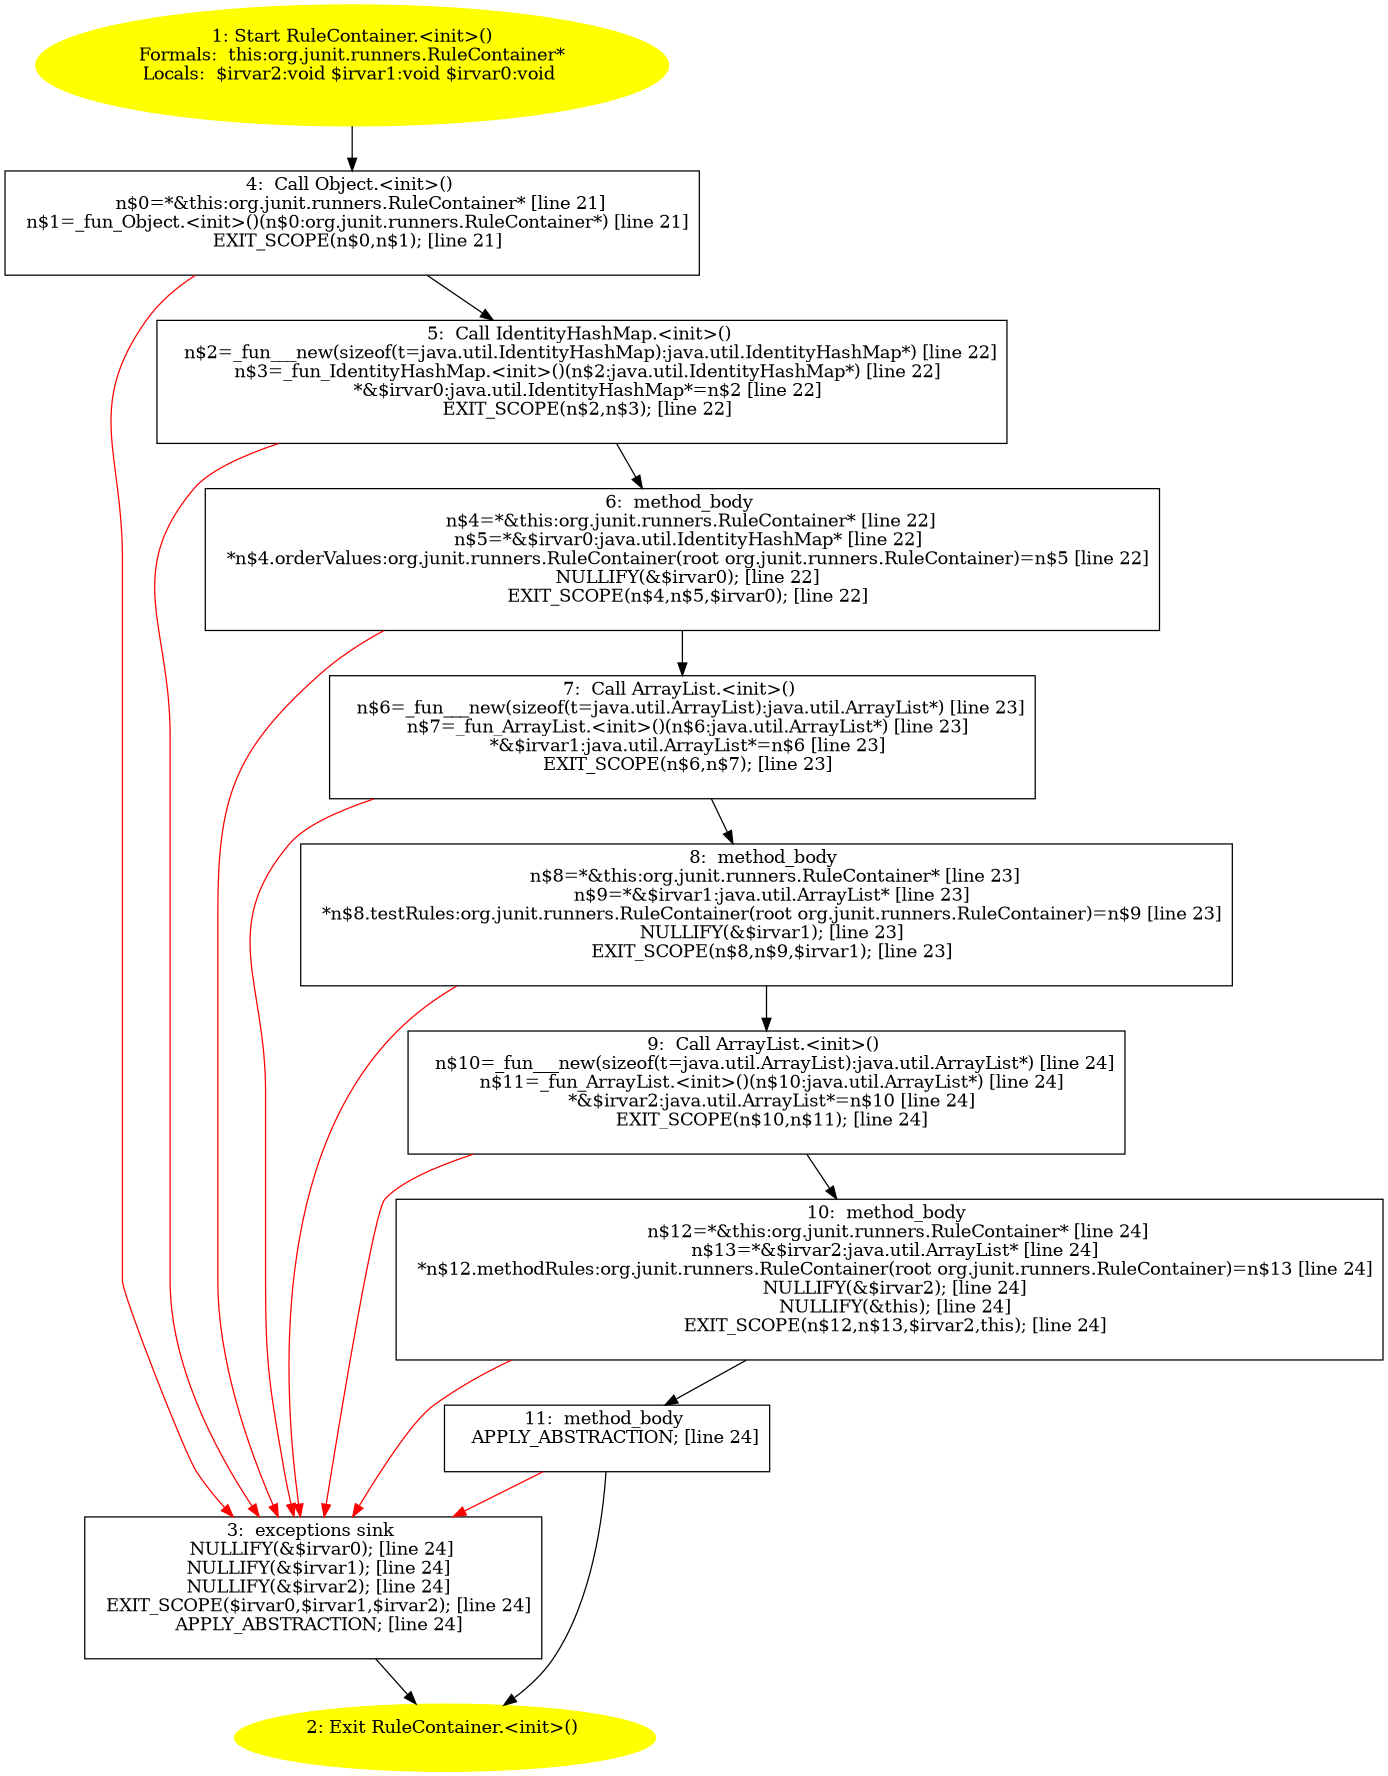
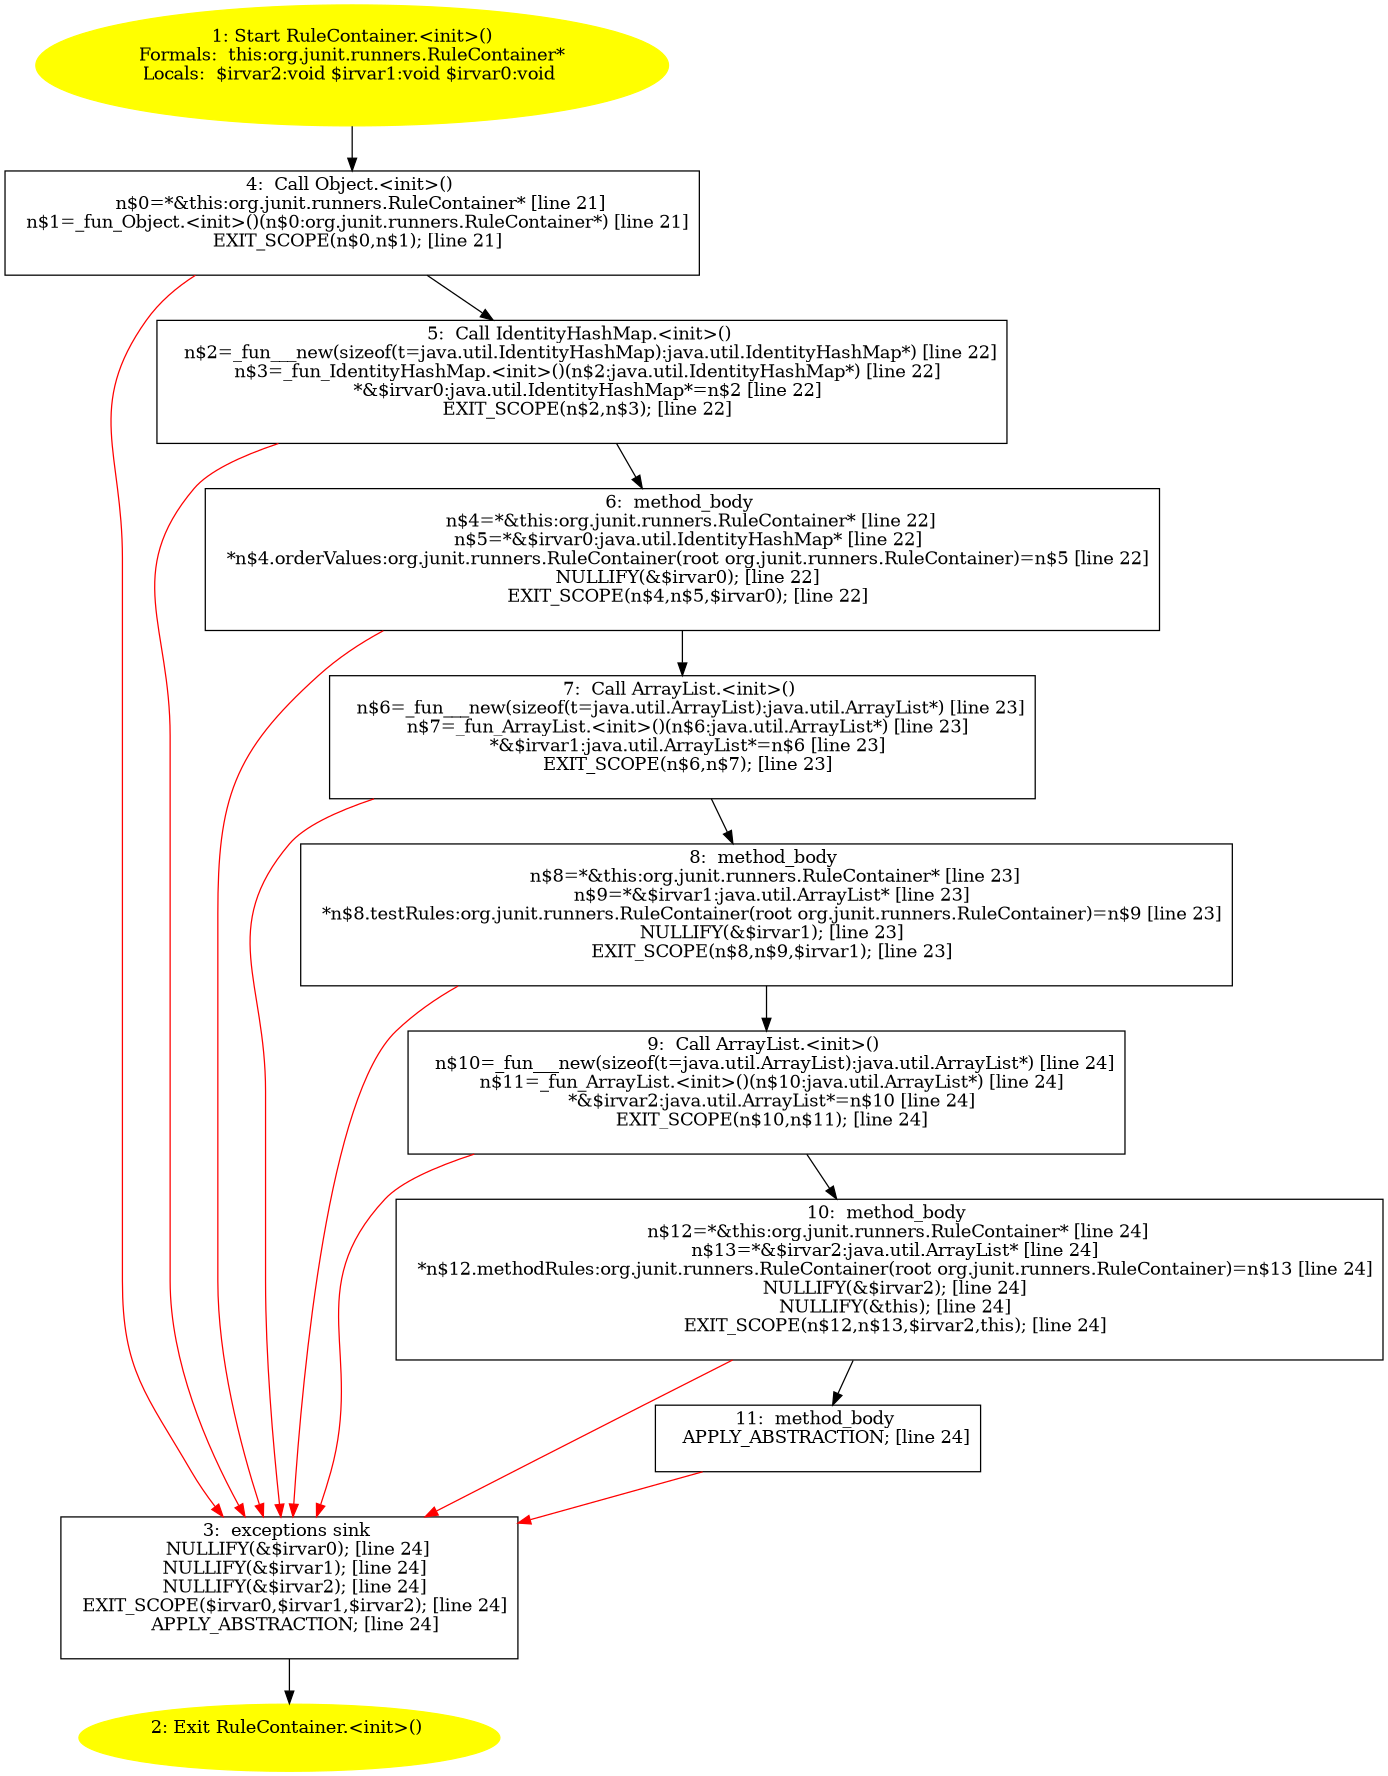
(583, 1595) -> none
